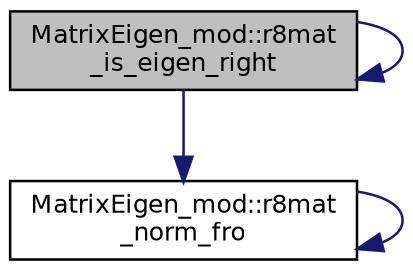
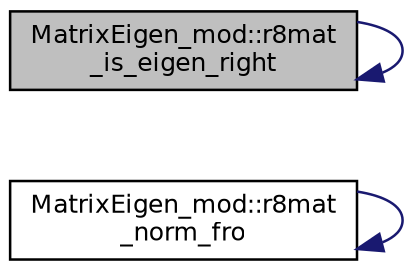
(184, 122) -> none
